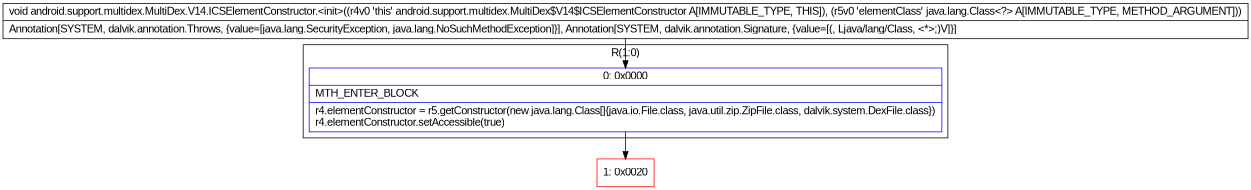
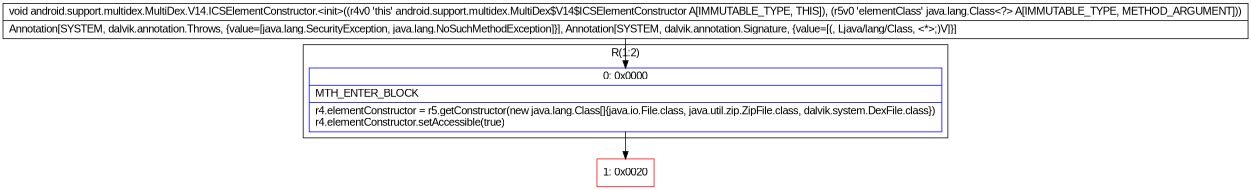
(626, 53) -> (626, 53)
